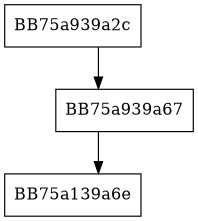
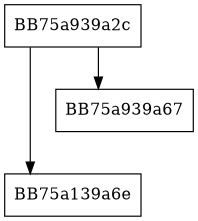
(98, 147) -> (30, 105)
